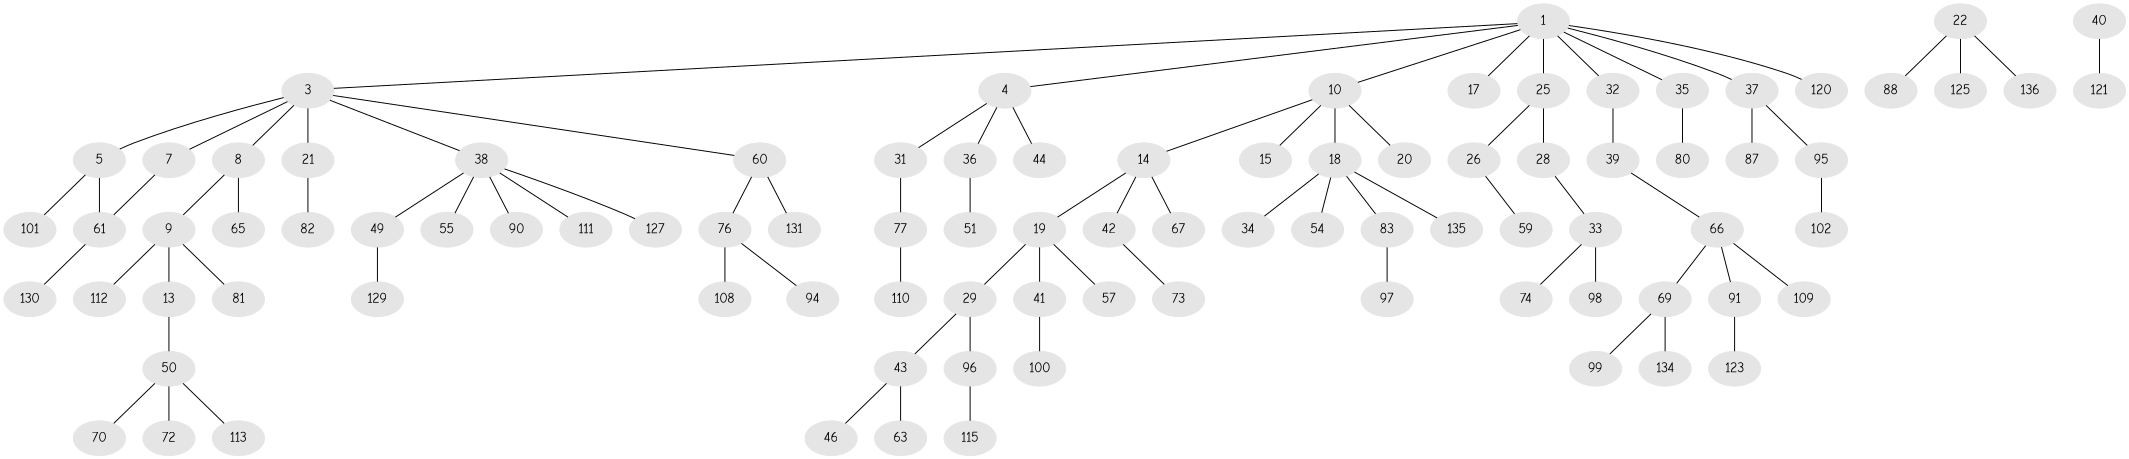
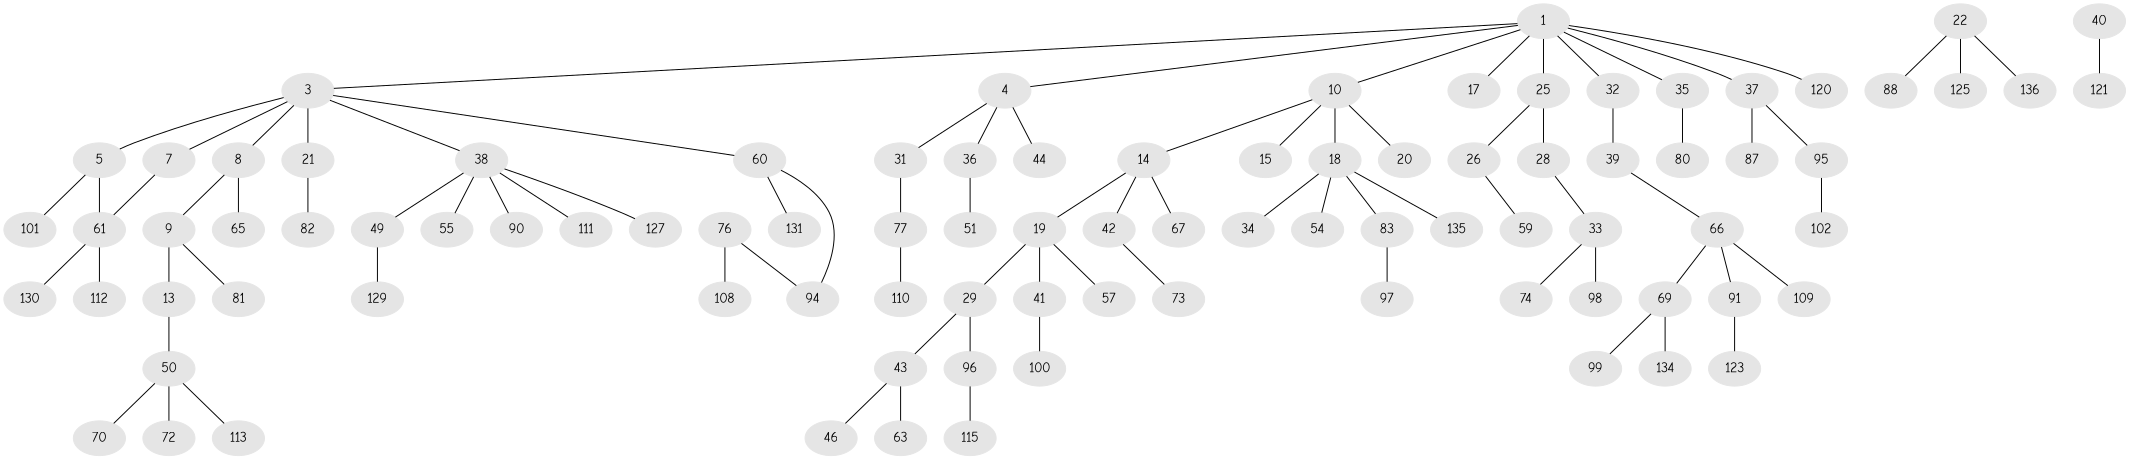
(742, 195) -> (831, 216)
(134, 264) -> (99, 265)
